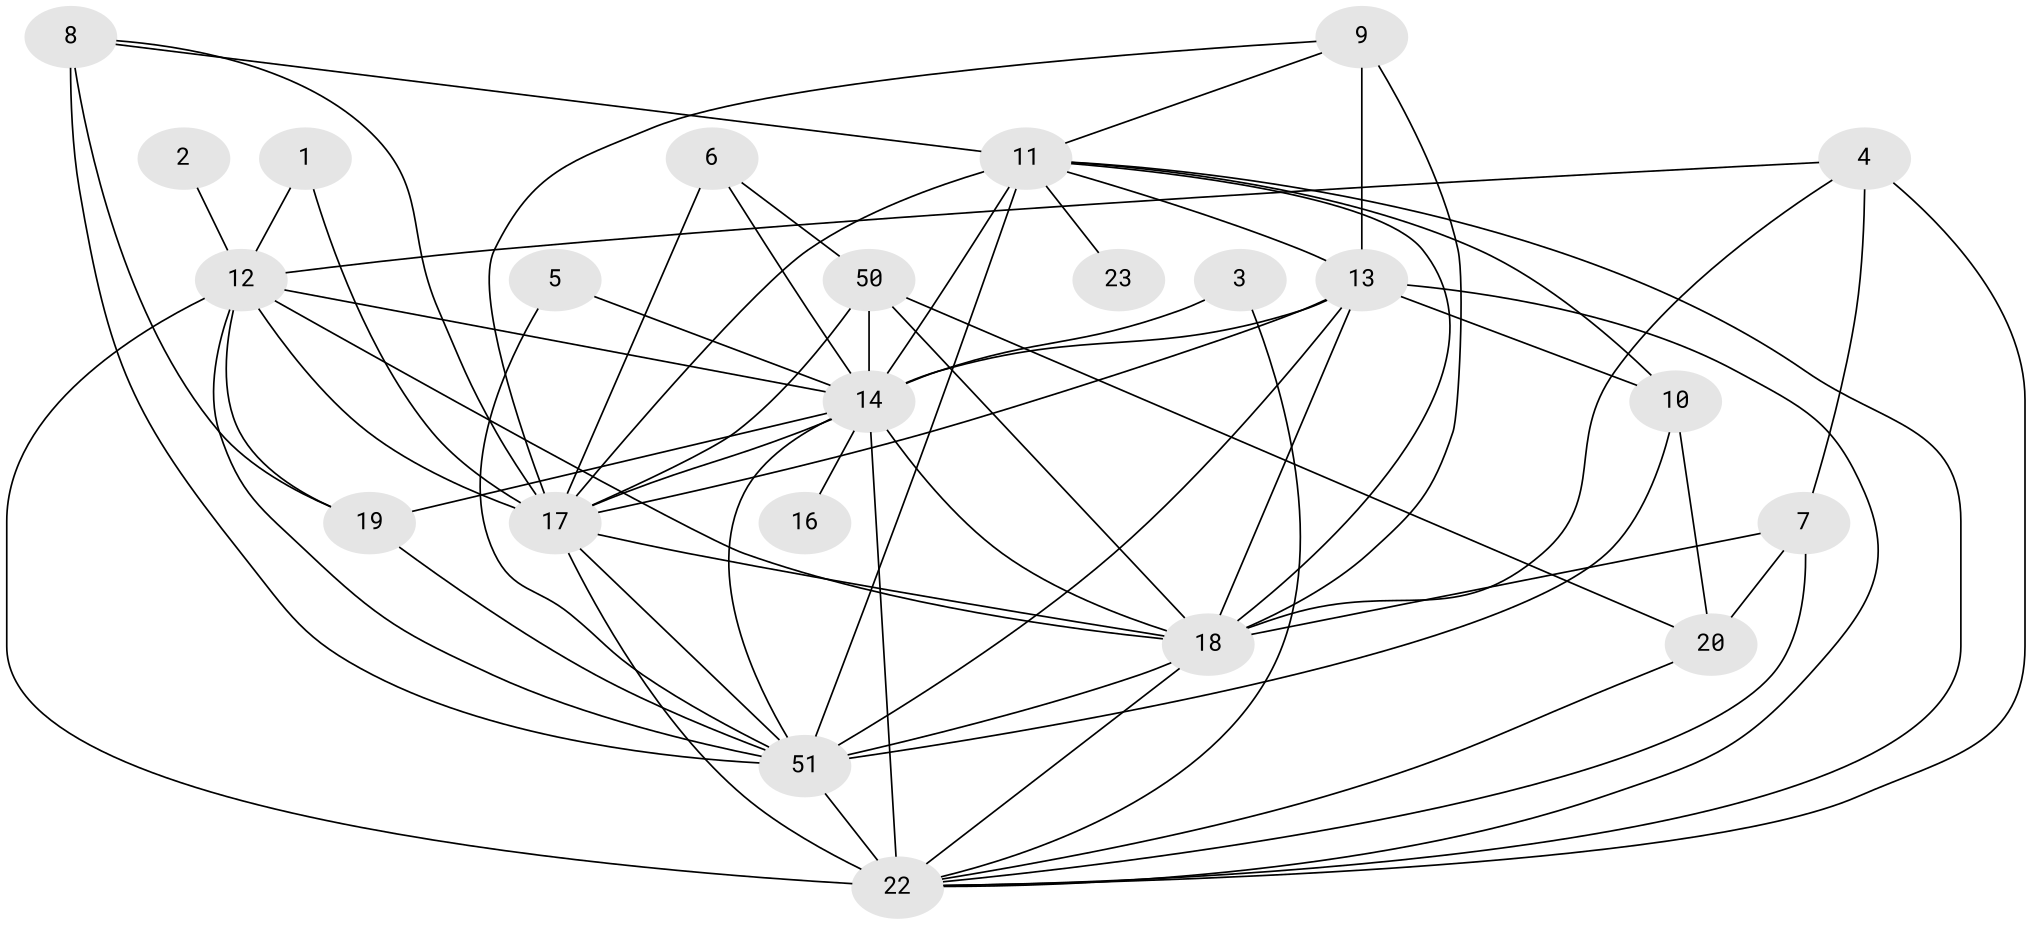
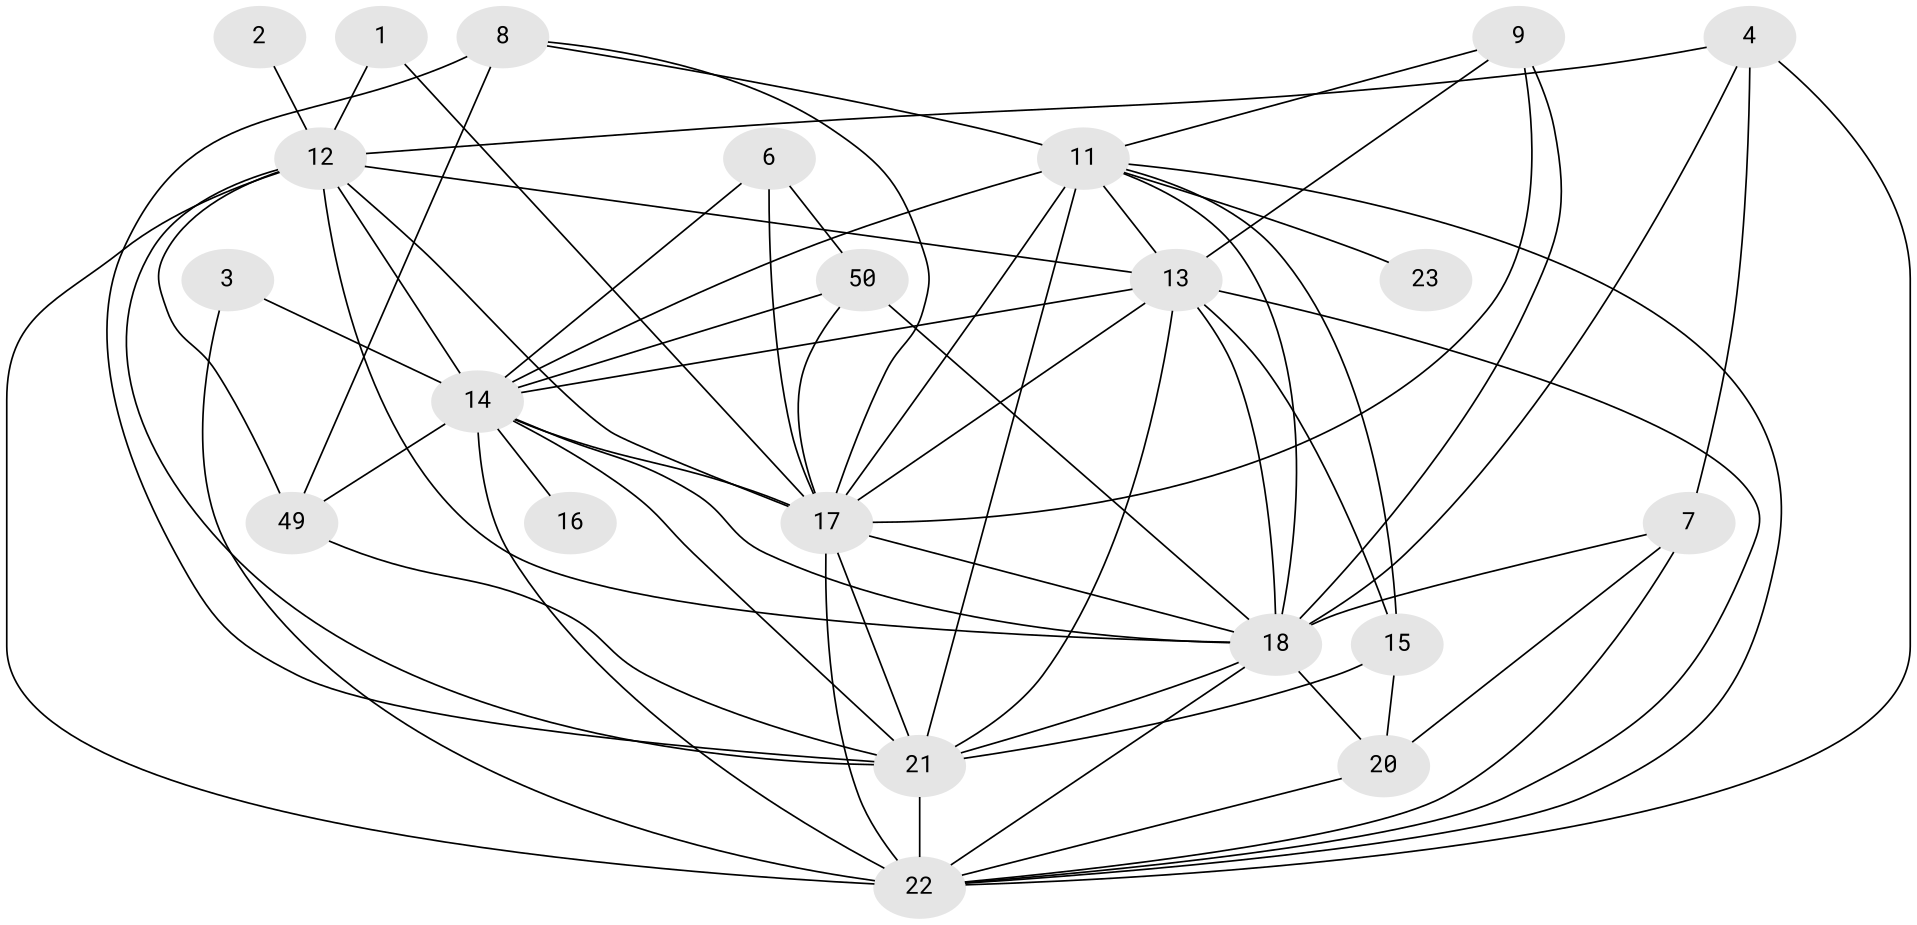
none -> (748, 219)
(555, 280) -> none
(1676, 402) -> (1397, 645)
(1271, 454) -> (1330, 705)
(370, 523) -> (292, 523)
(805, 766) -> (920, 766)
